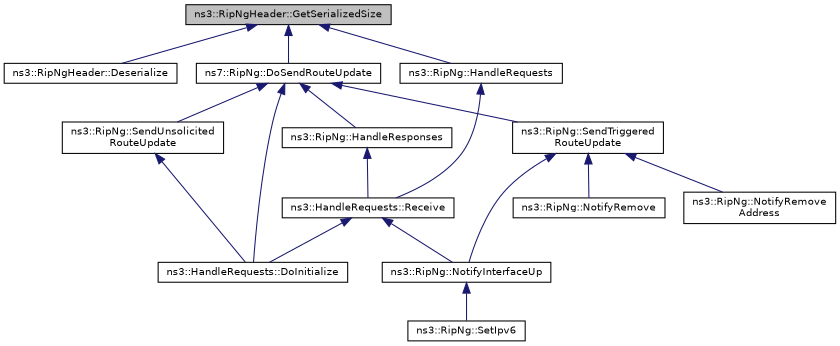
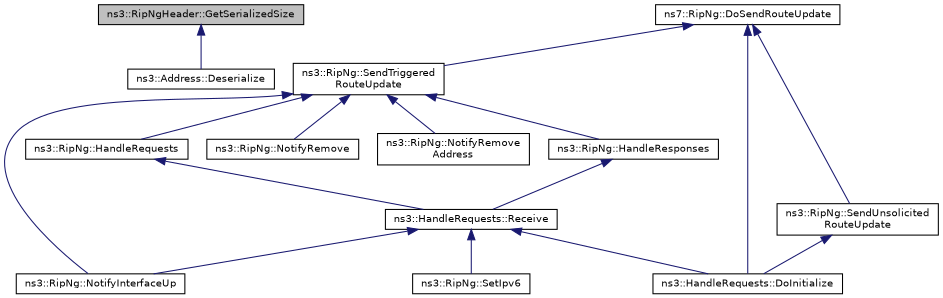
(390, 46) -> (222, 118)
(289, 49) -> none
(91, 73) -> (201, 79)
(332, 109) -> (518, 118)
(467, 307) -> (471, 257)
